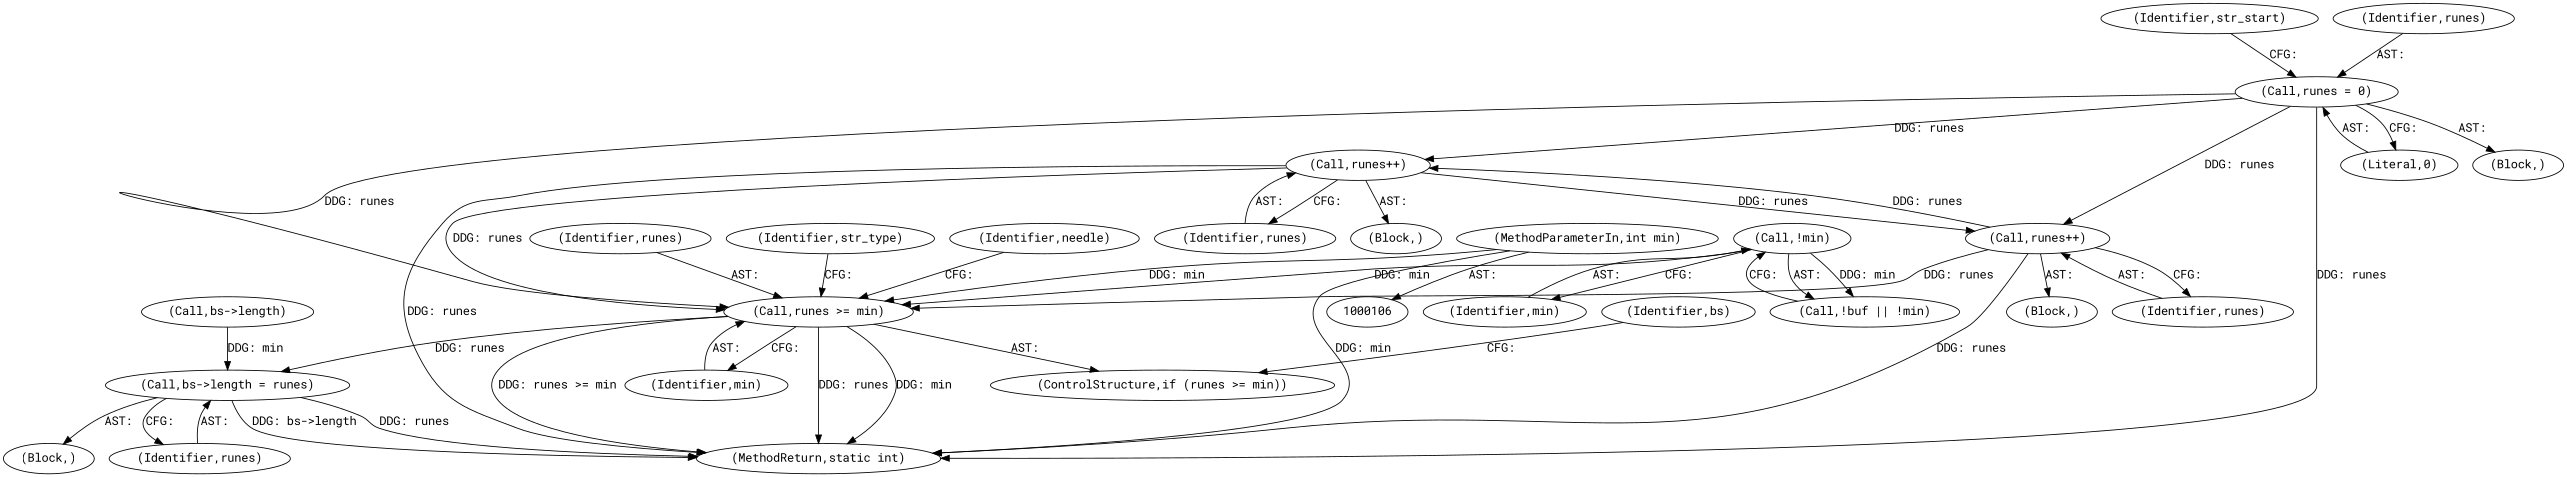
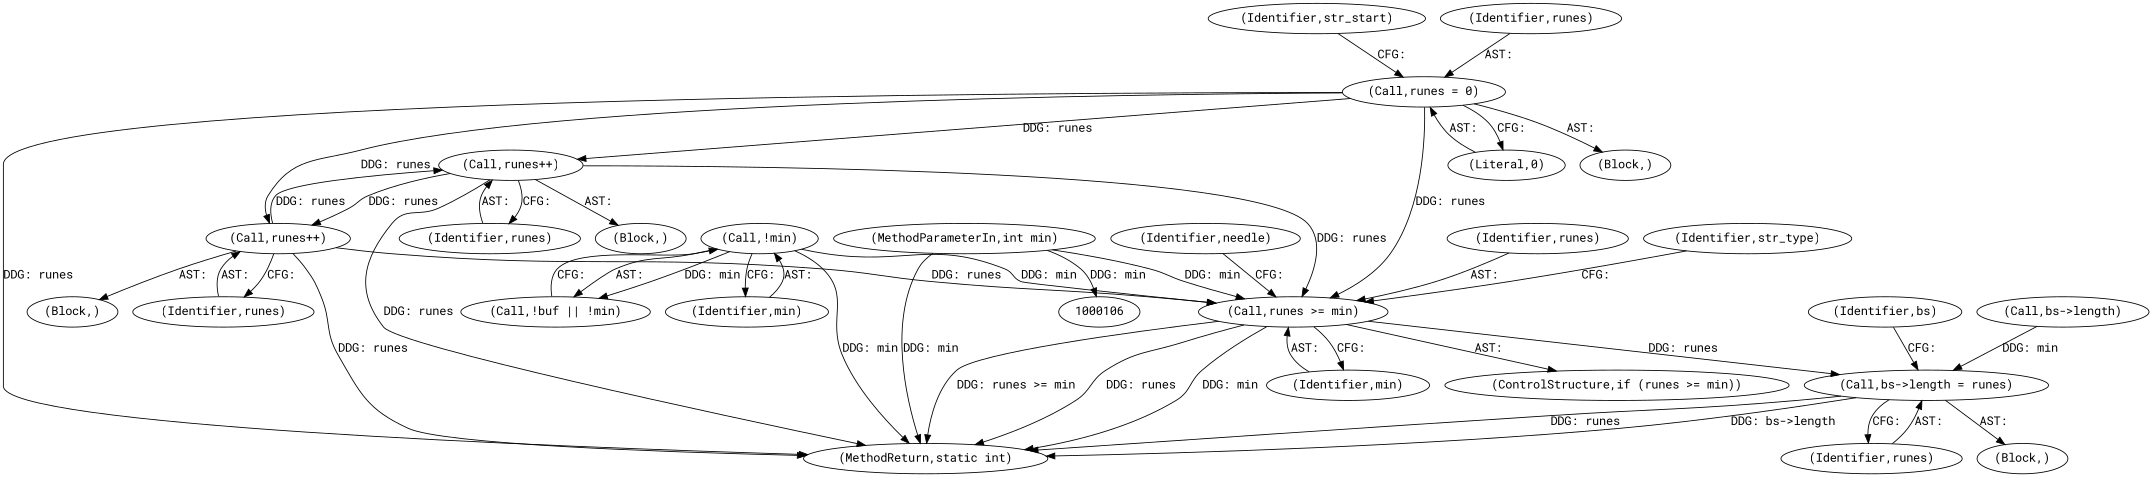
(1486, 275) -> (1118, 275)
none -> (839, 345)
(1445, 348) -> (1904, 345)
